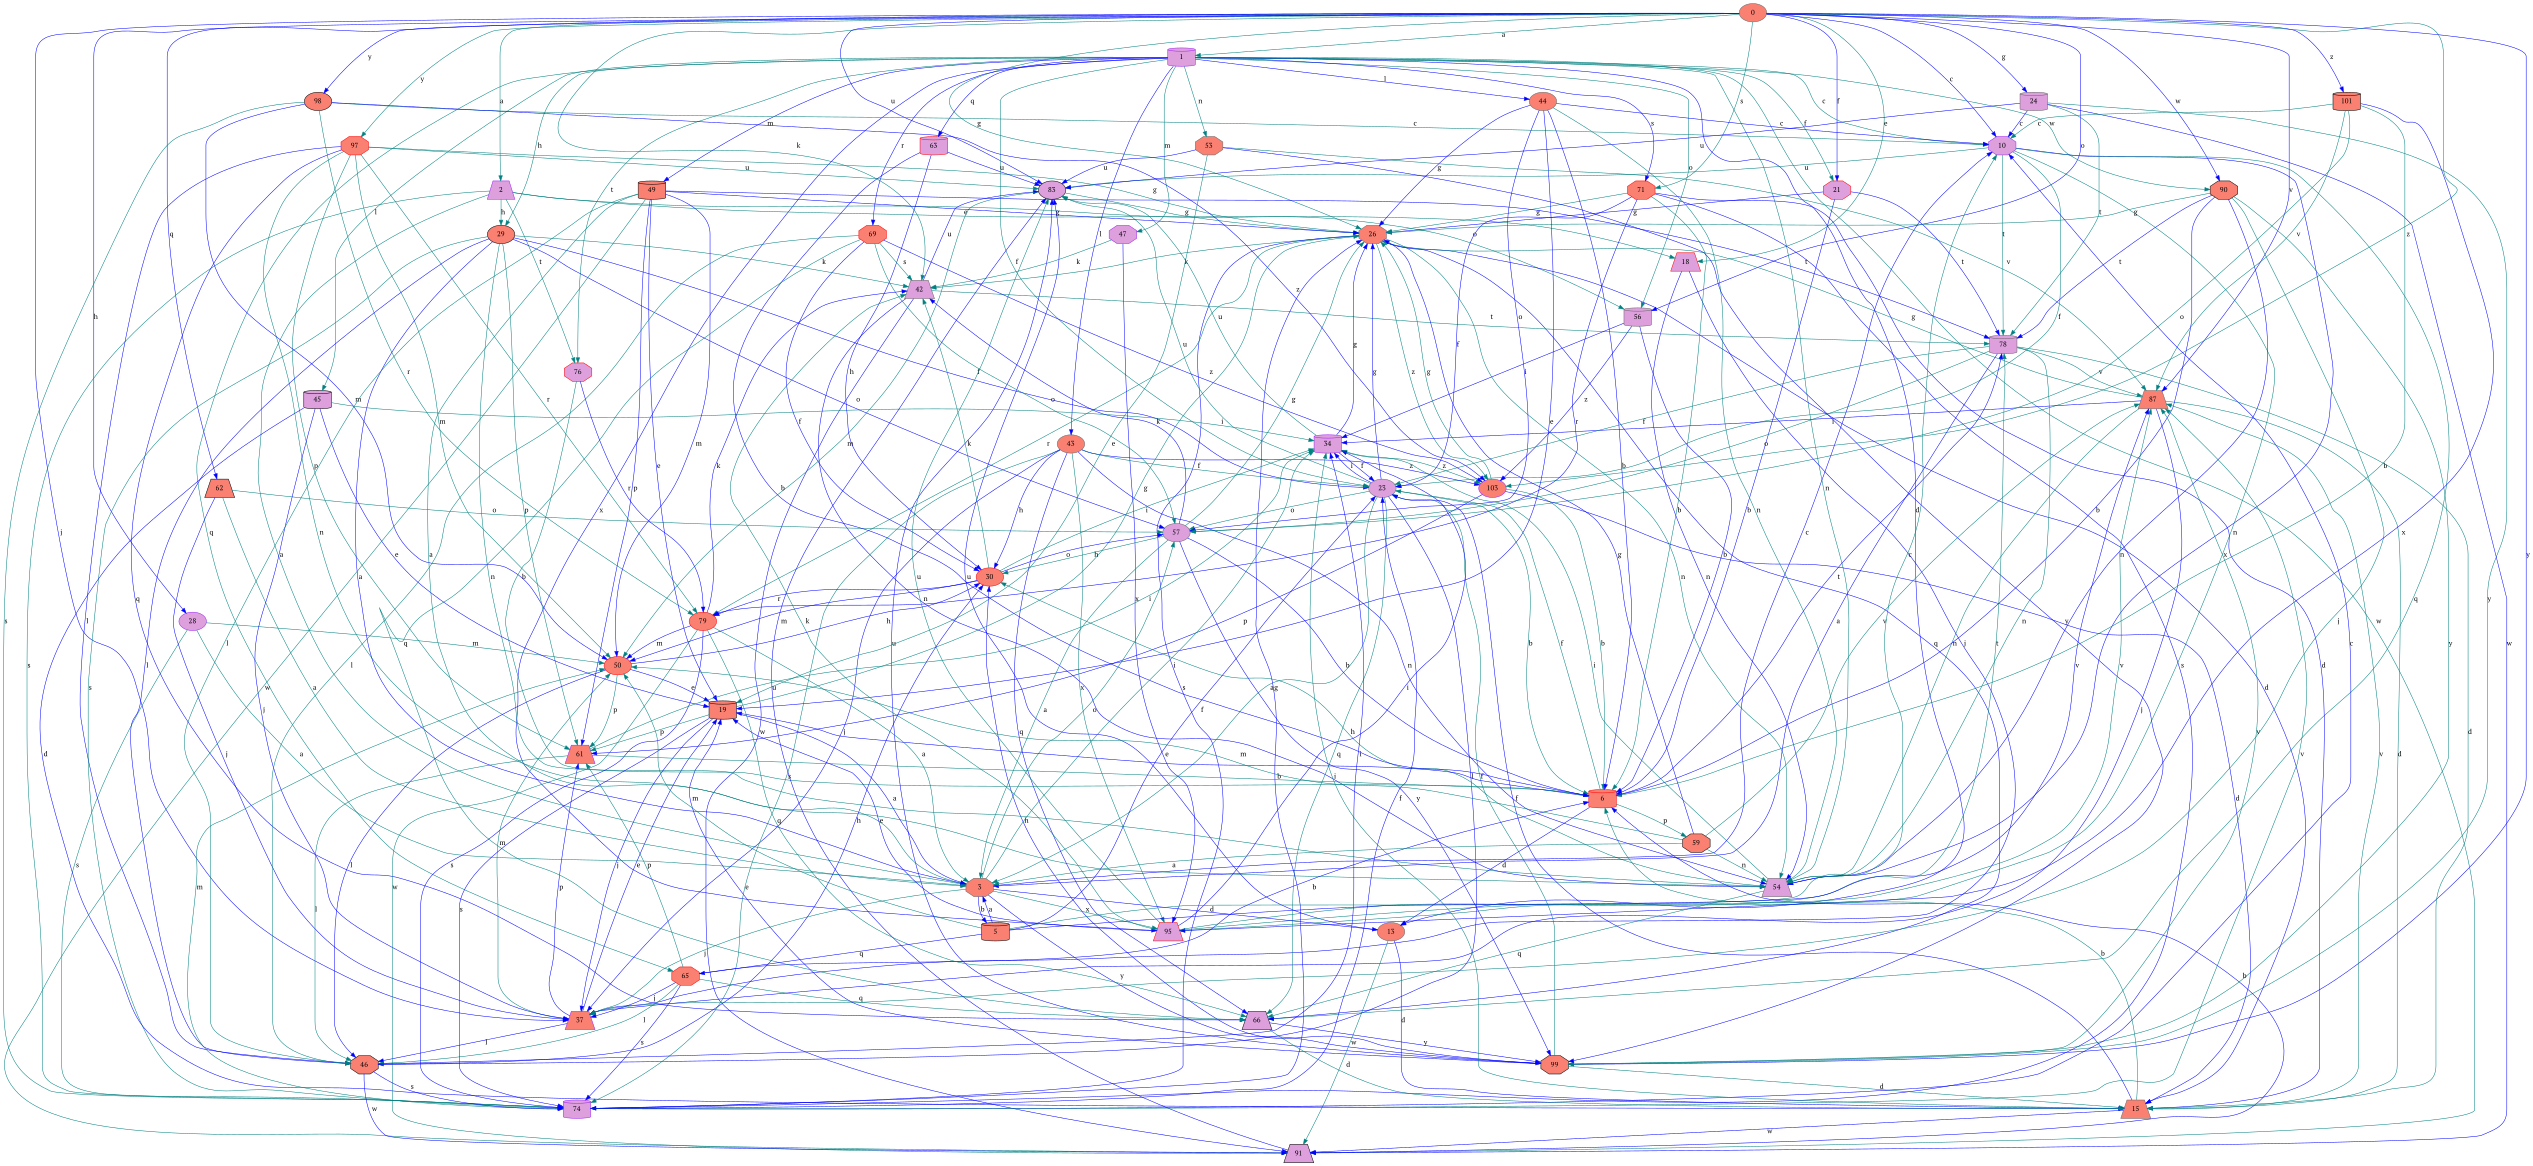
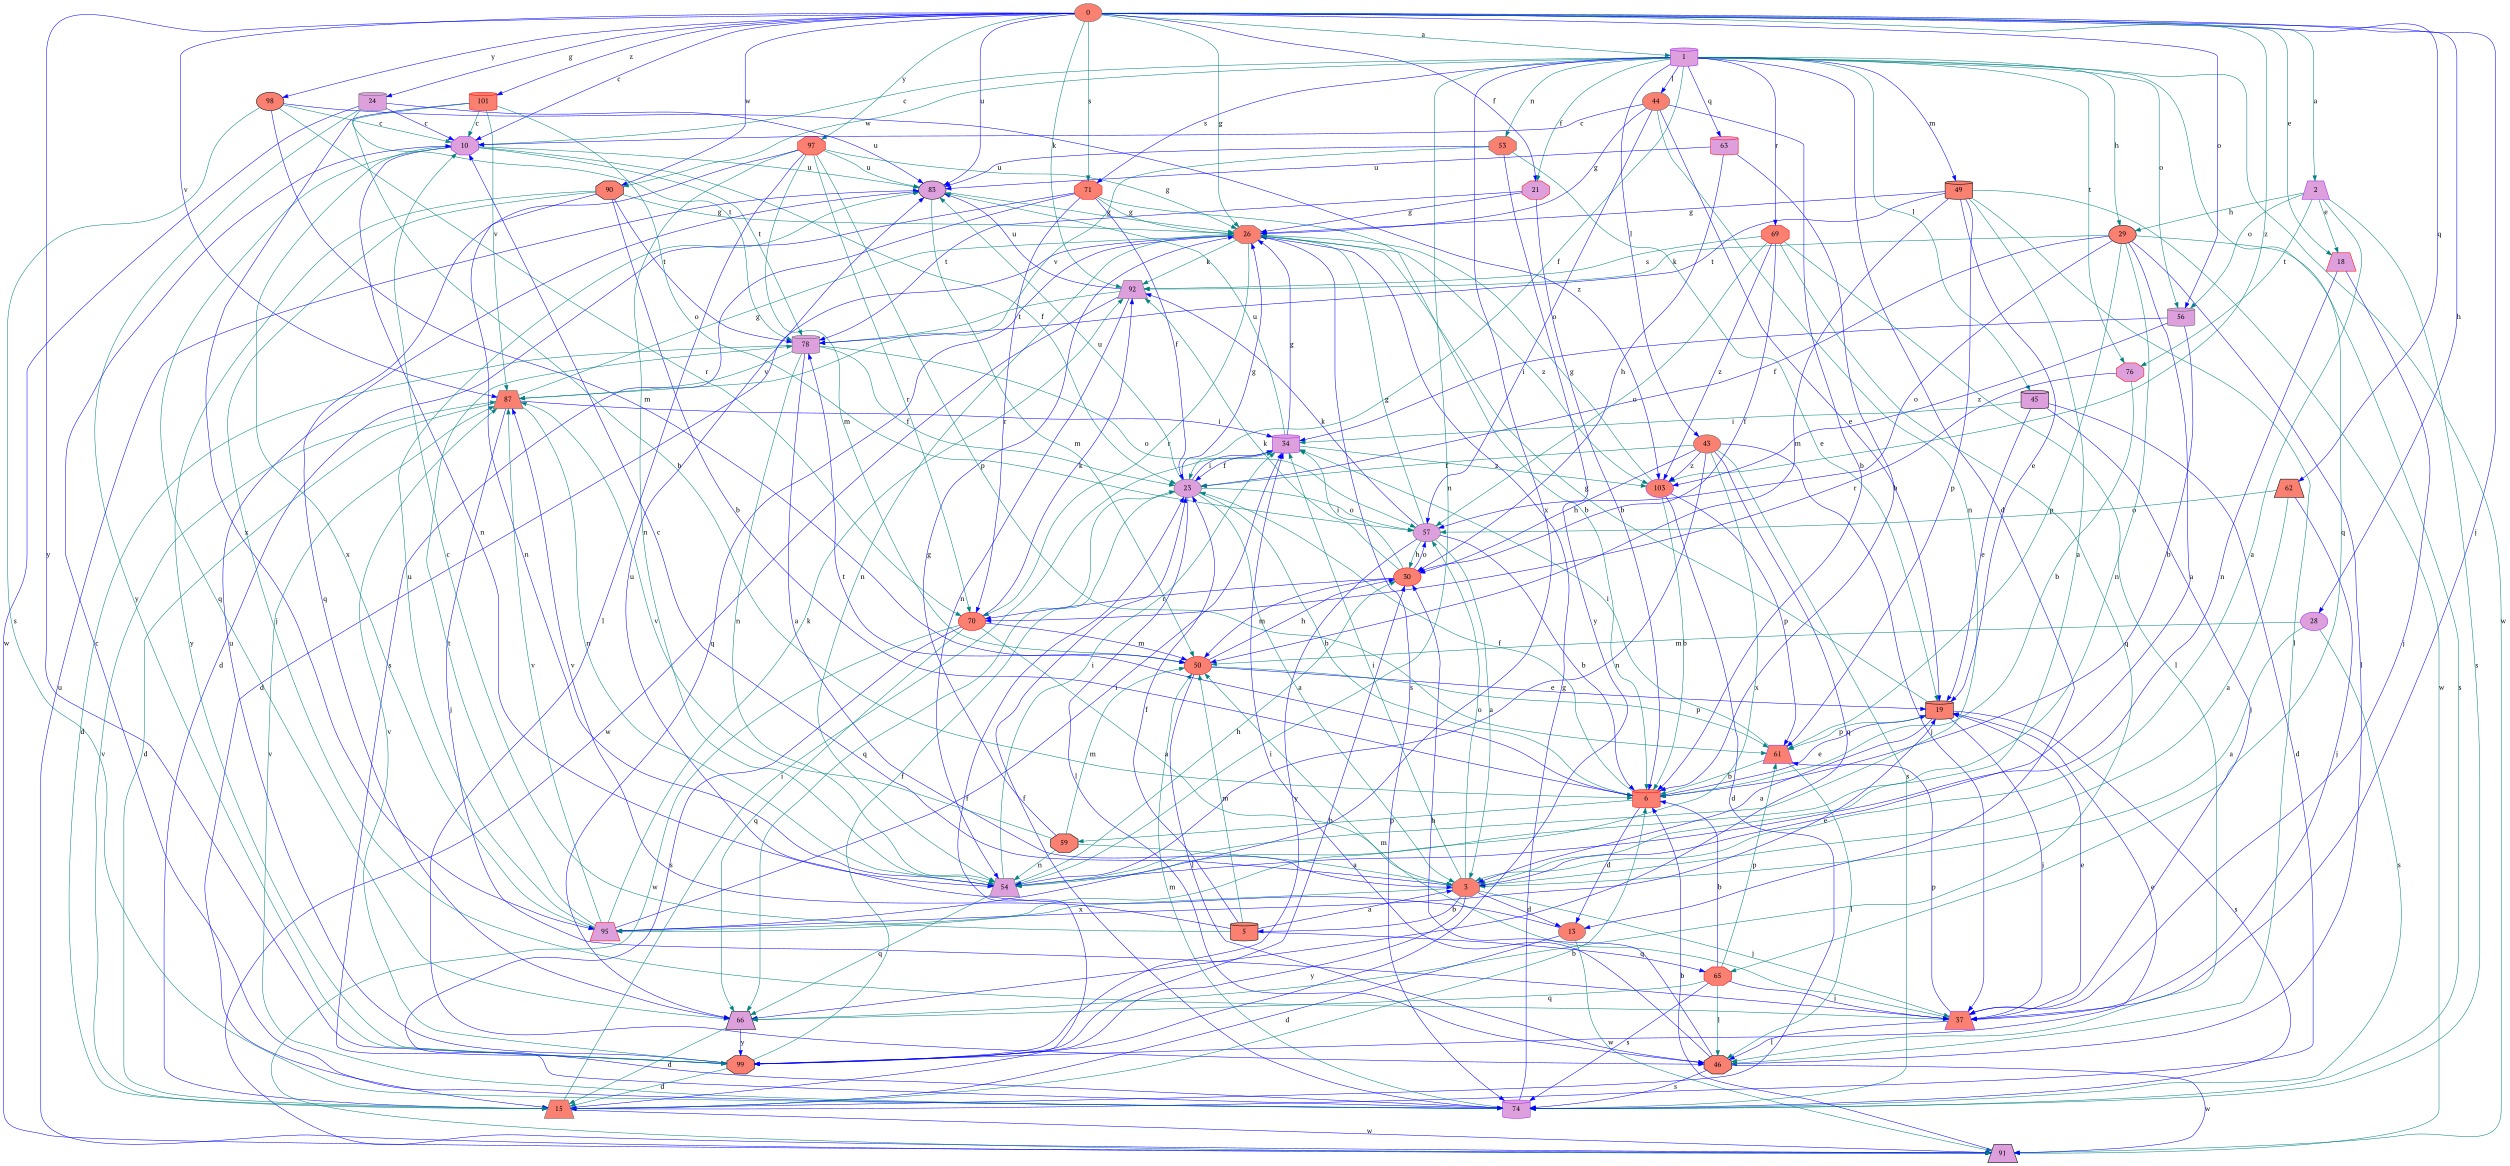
(2347, 101) -> (483, 101)
(1123, 234) -> none
(920, 290) -> (1133, 290)
(703, 621) -> (972, 621)
